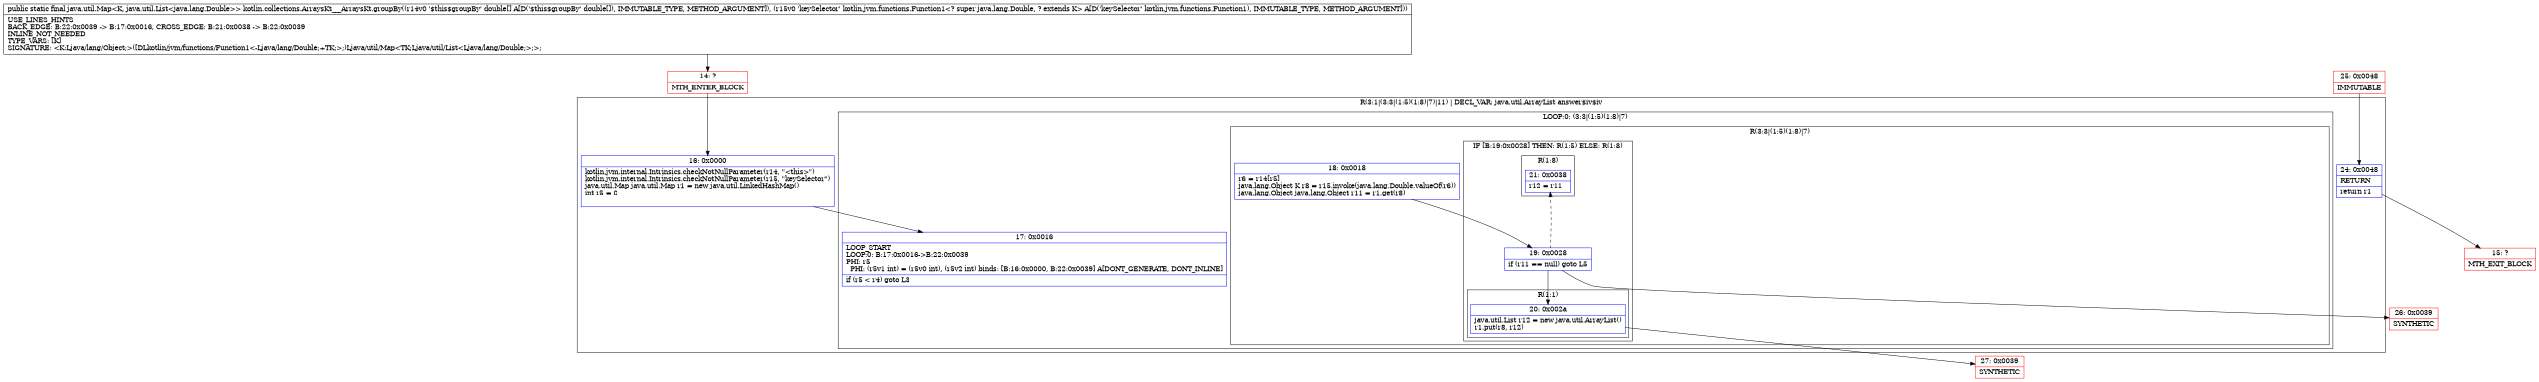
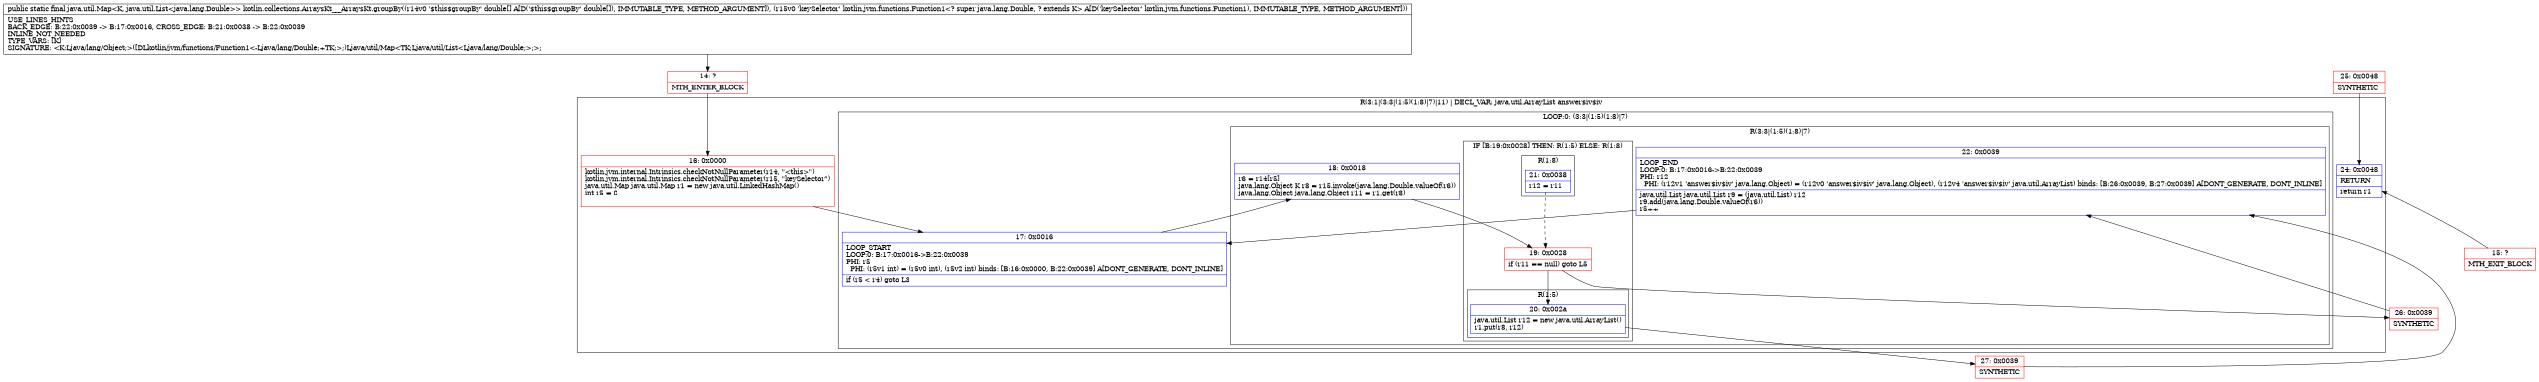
(2359, 88) -> (2358, 88)
(708, 181) -> (708, 181)
none -> (1981, 181)
none -> (1224, 218)
(2430, 219) -> (2438, 219)
(1551, 222) -> (1545, 214)
(1548, 259) -> (1548, 259)
(1548, 295) -> (1548, 295)
